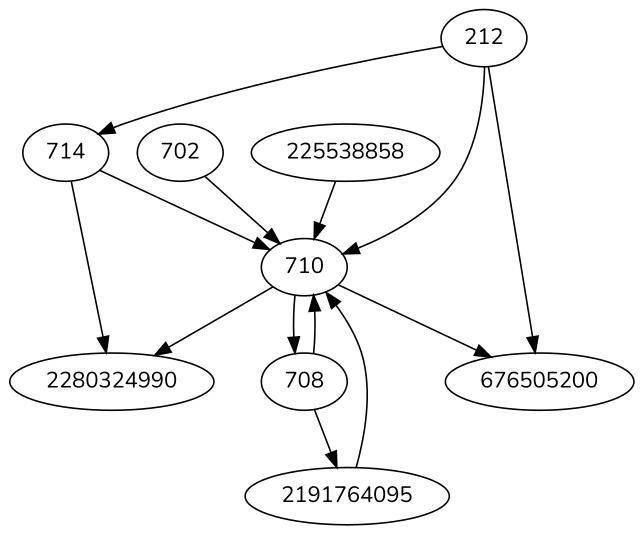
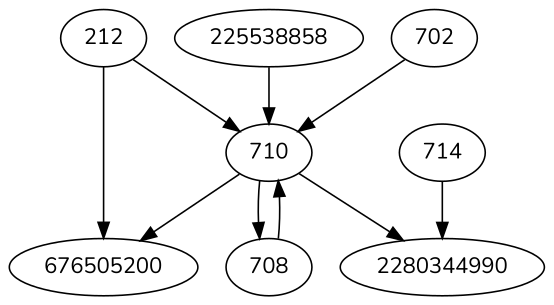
(277, 80) -> none
(177, 207) -> none
(112, 382) -> (442, 267)
(347, 496) -> none
